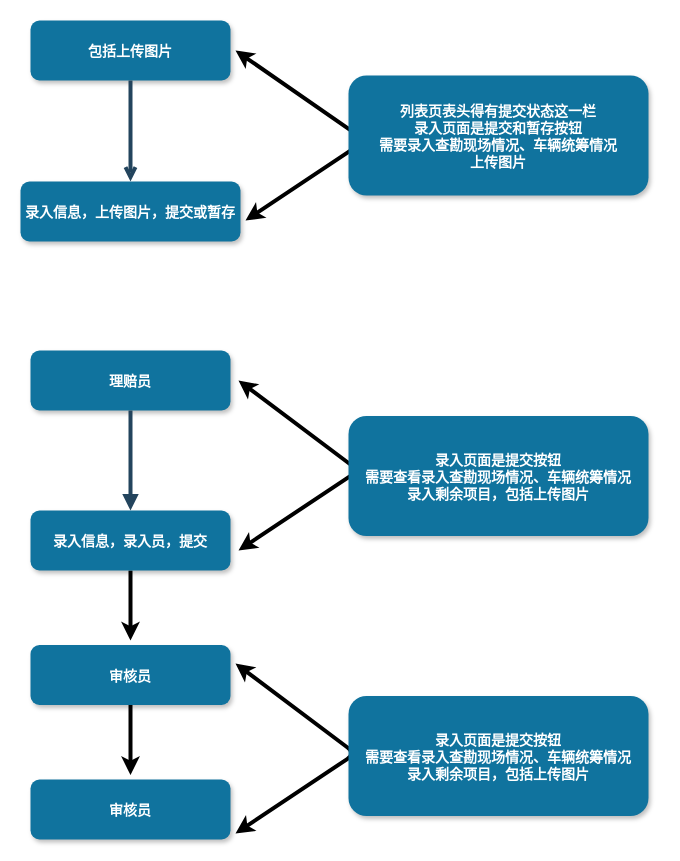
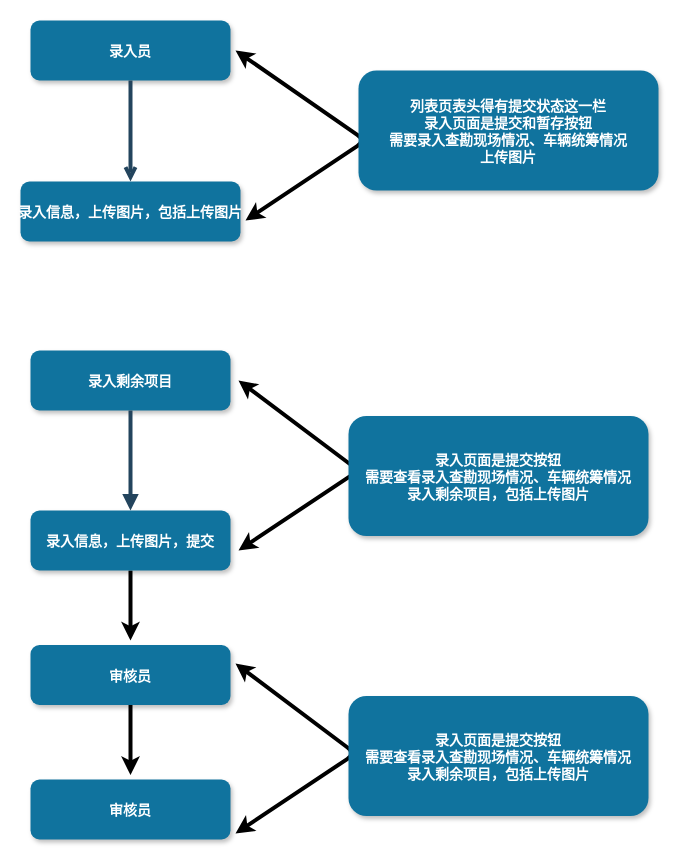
(130, 51) -> (130, 51)
(499, 136) -> (509, 131)
(130, 212) -> (130, 212)
(130, 381) -> (130, 381)
(130, 541) -> (130, 541)
